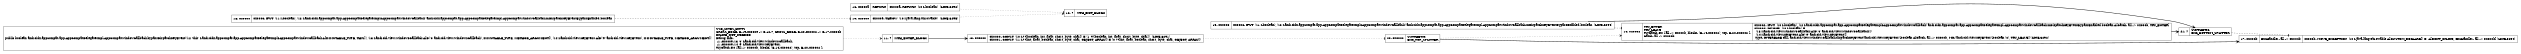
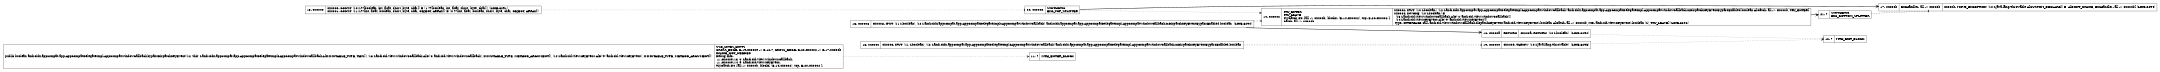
(1891, 7) -> (1363, 30)
(947, 38) -> none
